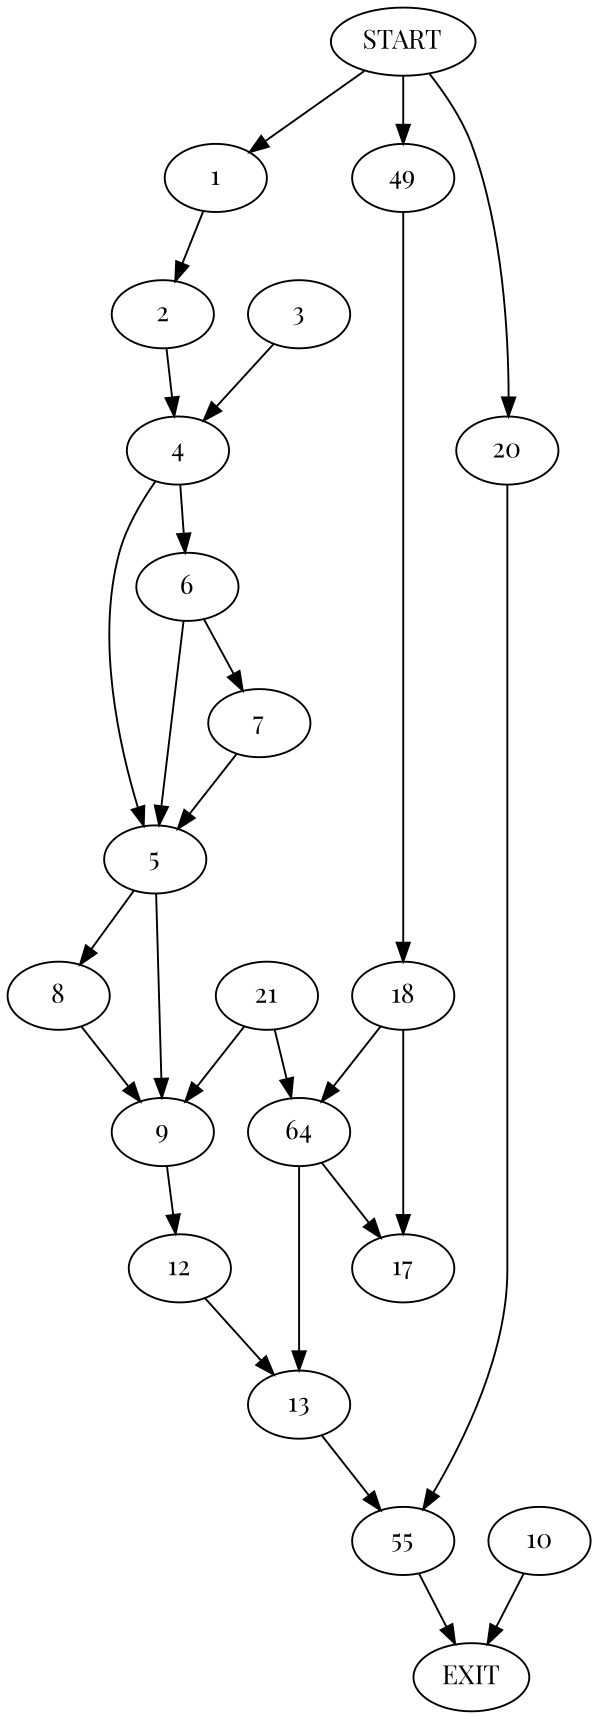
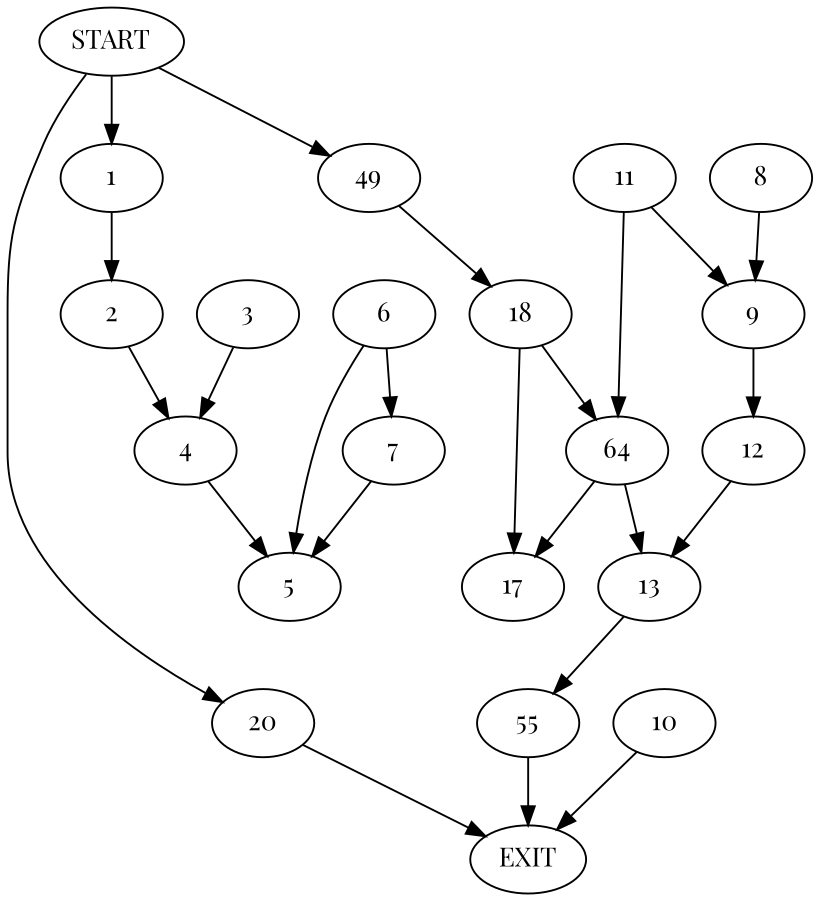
(182, 509) -> none
(113, 920) -> none
(159, 986) -> none
(267, 996) -> (625, 178)
(507, 996) -> (386, 786)
